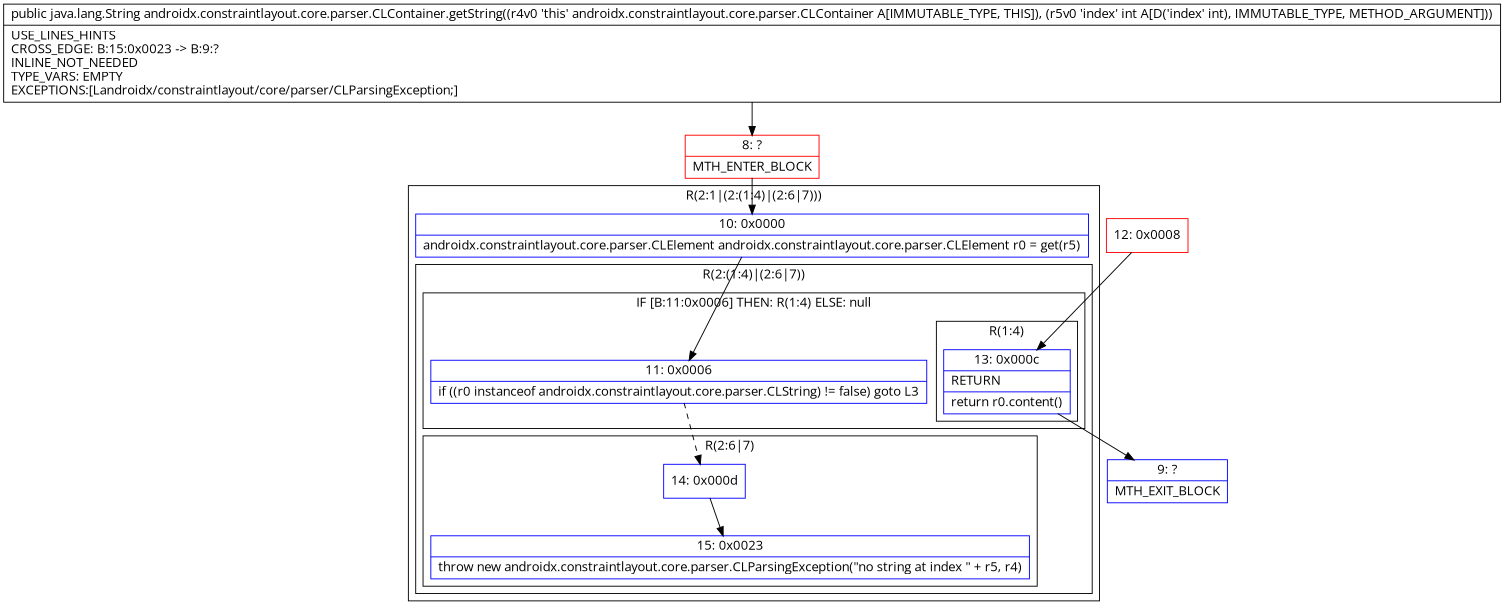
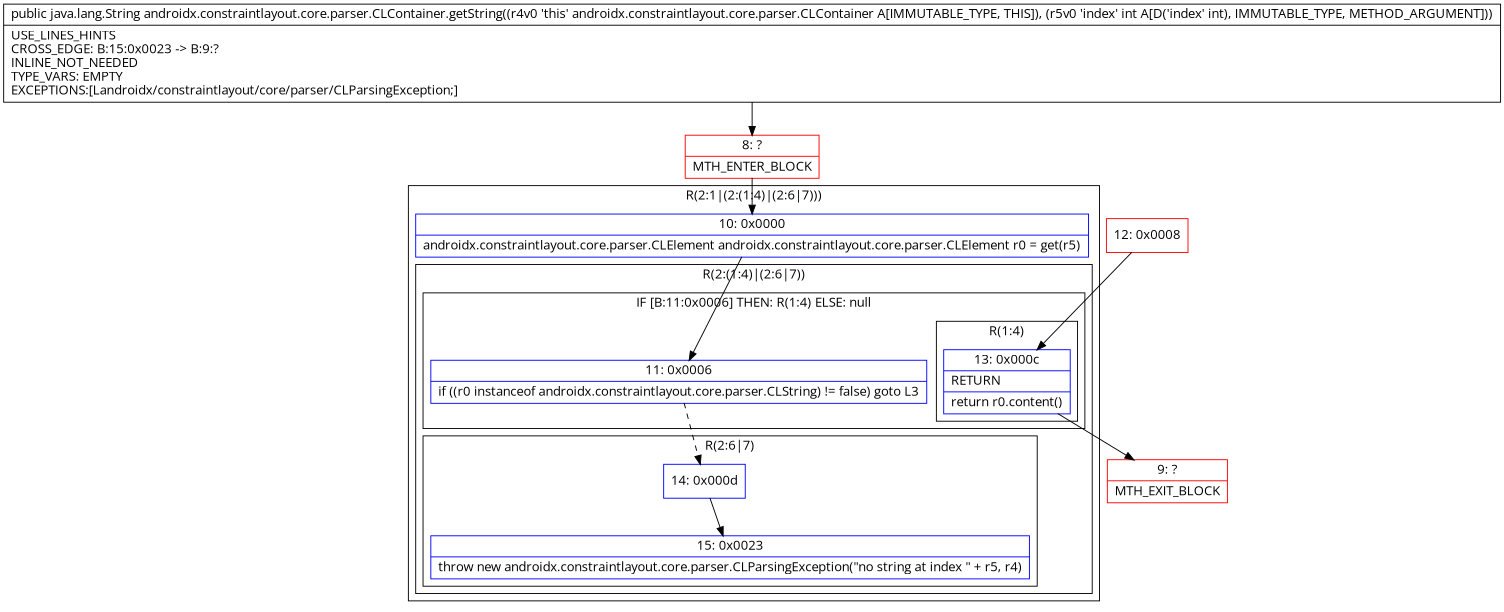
(1167, 481) -> (1167, 481)
